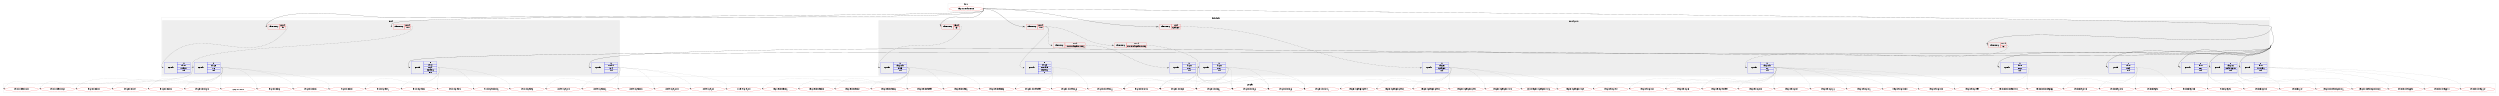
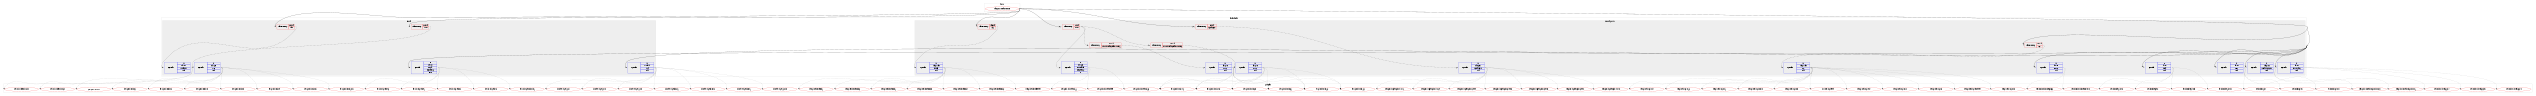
none -> (744, 89)
(1539, 89) -> (1394, 89)
(1972, 89) -> (1828, 89)
(2225, 89) -> (2297, 89)
